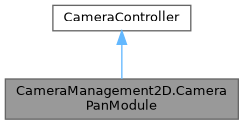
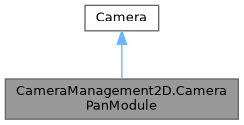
(122, 18) -> (122, 18)
